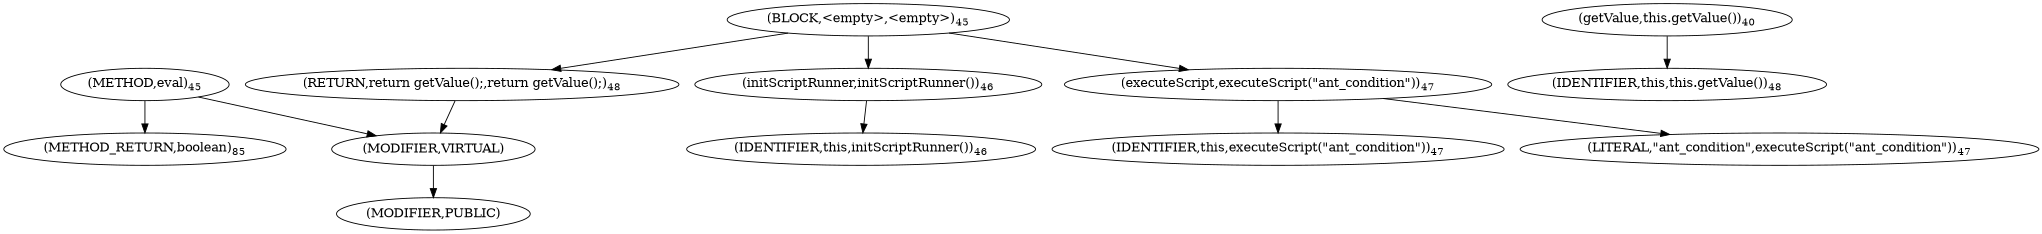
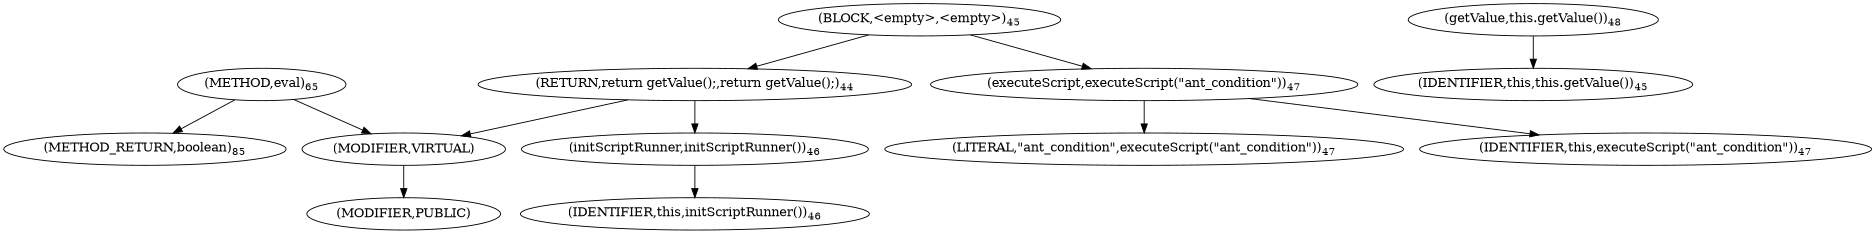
(1749, 18) -> (1615, 18)
(868, 48) -> (695, 112)
(195, 83) -> (312, 83)
(614, 83) -> (847, 83)
(1775, 83) -> (1642, 83)
